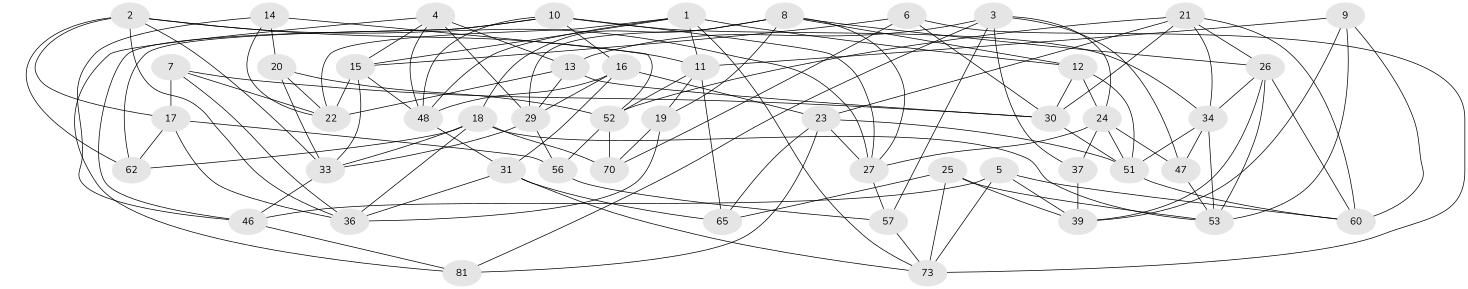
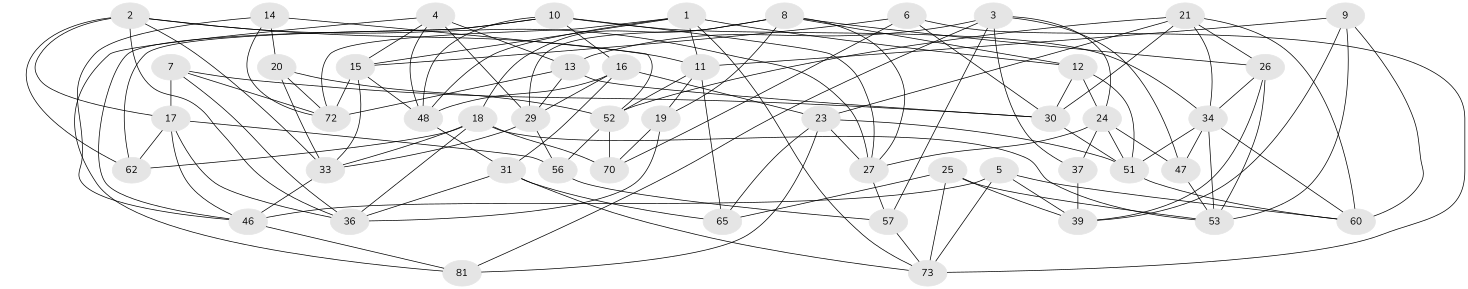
(331, 119) -> (331, 119)
(1311, 145) -> (1282, 170)
none -> (188, 183)
